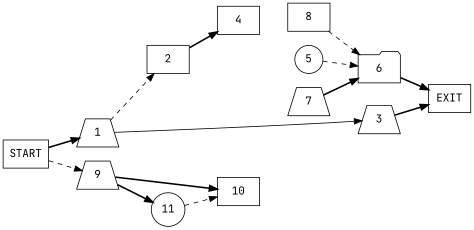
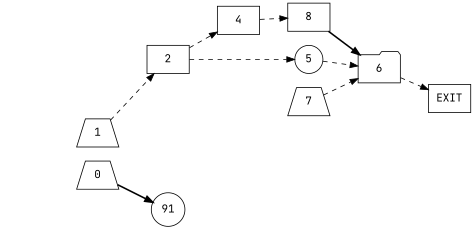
none -> (270, 19)
(341, 41) -> (341, 41)
(200, 42) -> (200, 42)
none -> (238, 59)
(411, 82) -> (411, 82)
(337, 89) -> (337, 89)
(379, 120) -> none
(26, 154) -> none
(98, 175) -> (98, 175)
(238, 192) -> none
(168, 210) -> (168, 210)
